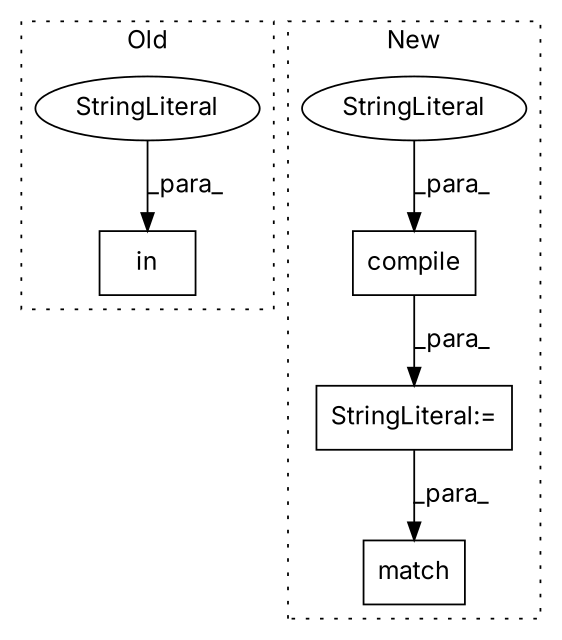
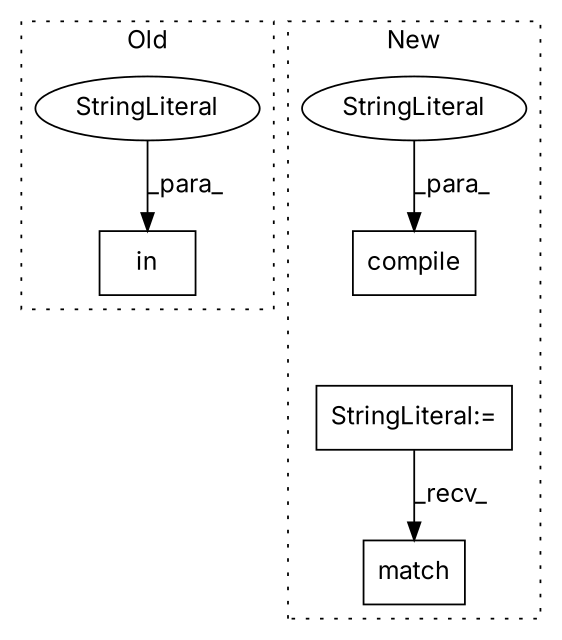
(414, 332) -> none
(452, 495) -> (452, 495)
